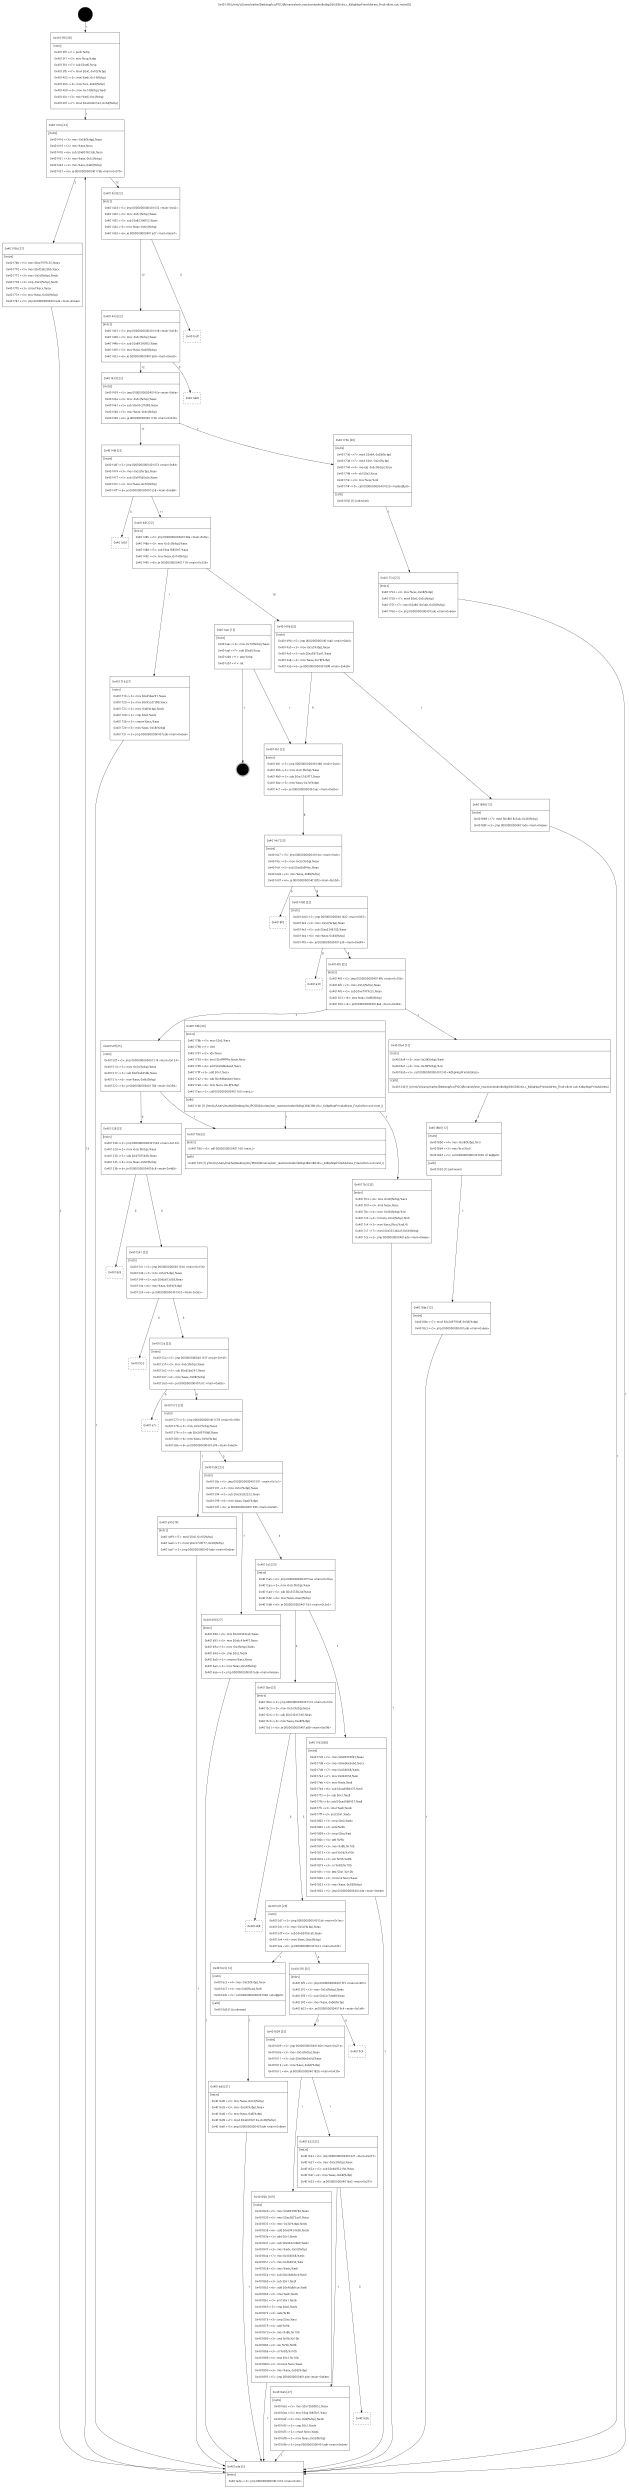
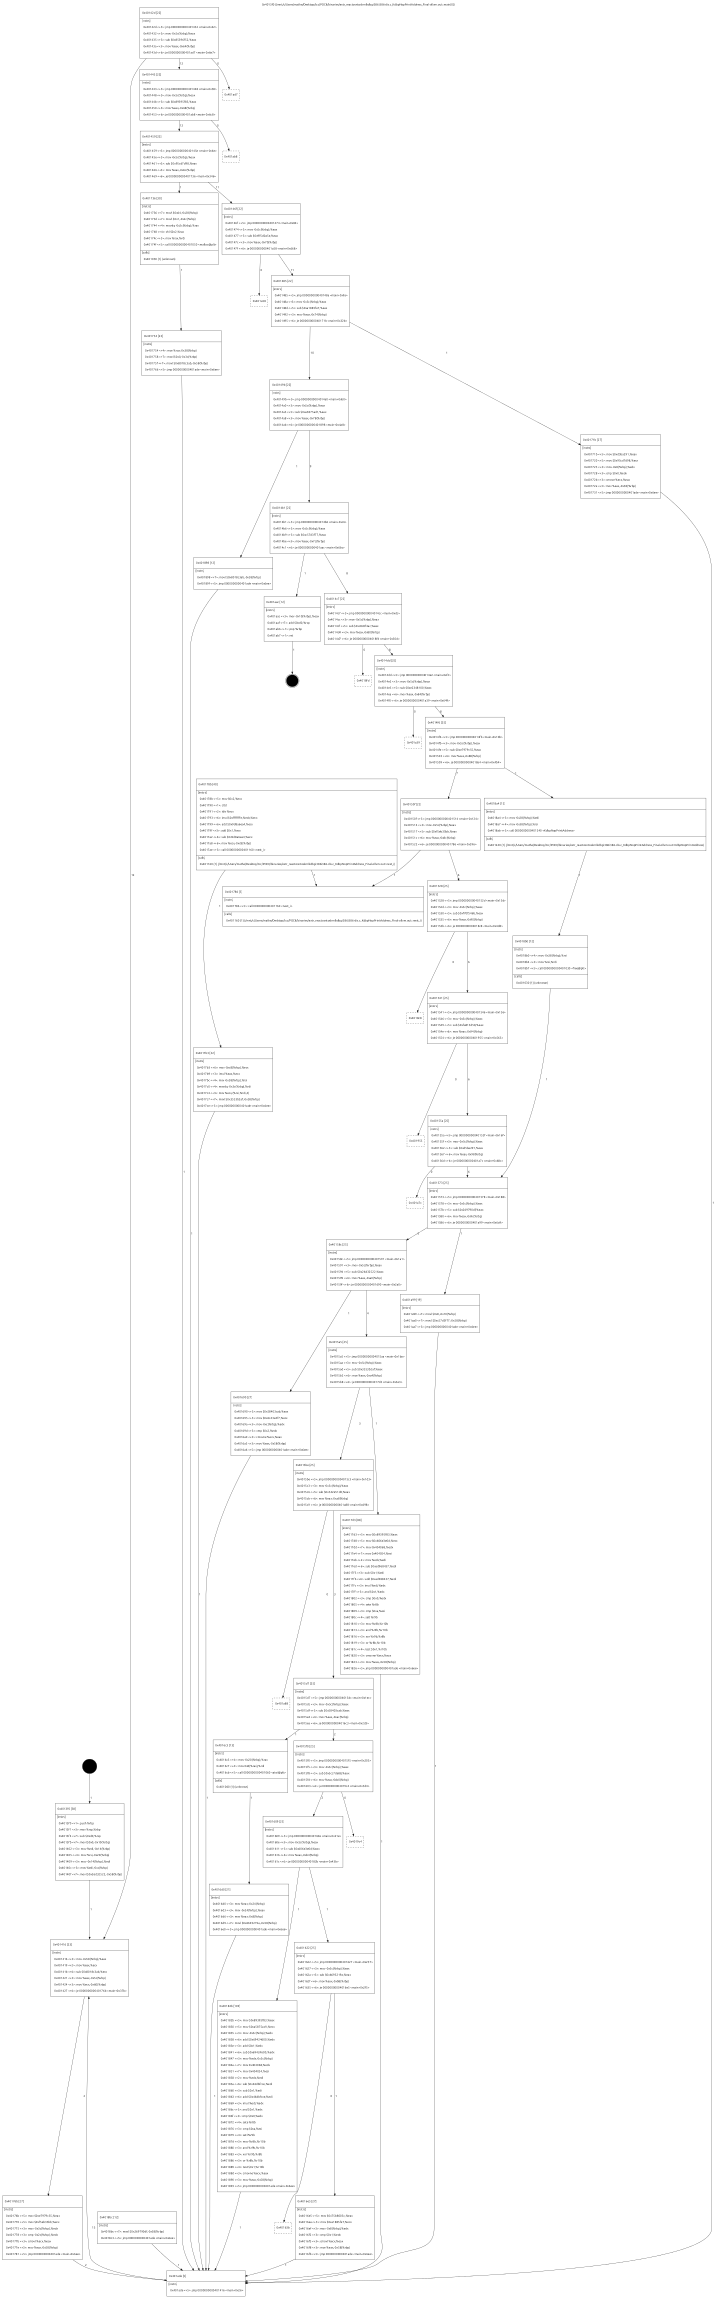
(114, 182) -> (131, 998)
(272, 706) -> (301, 574)
(457, 1238) -> (538, 1086)
